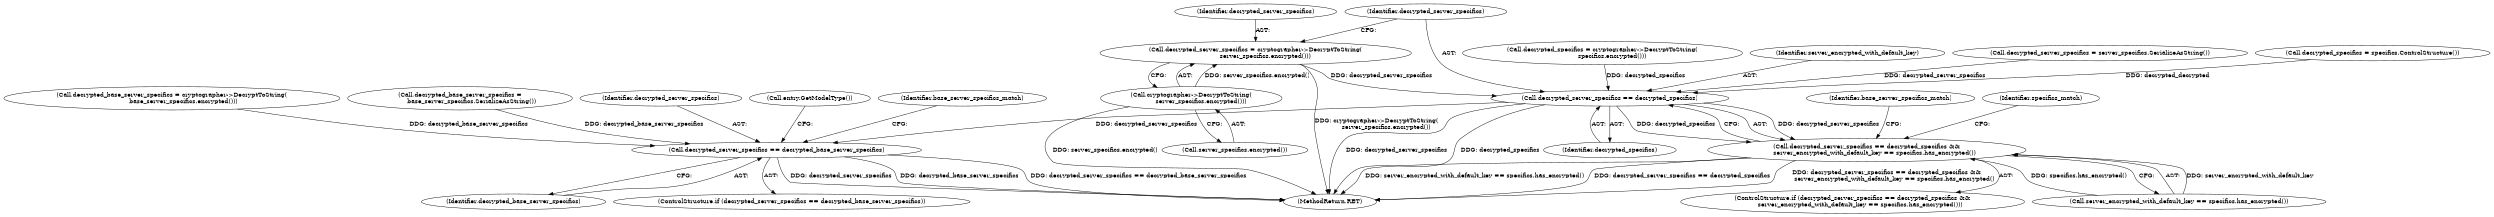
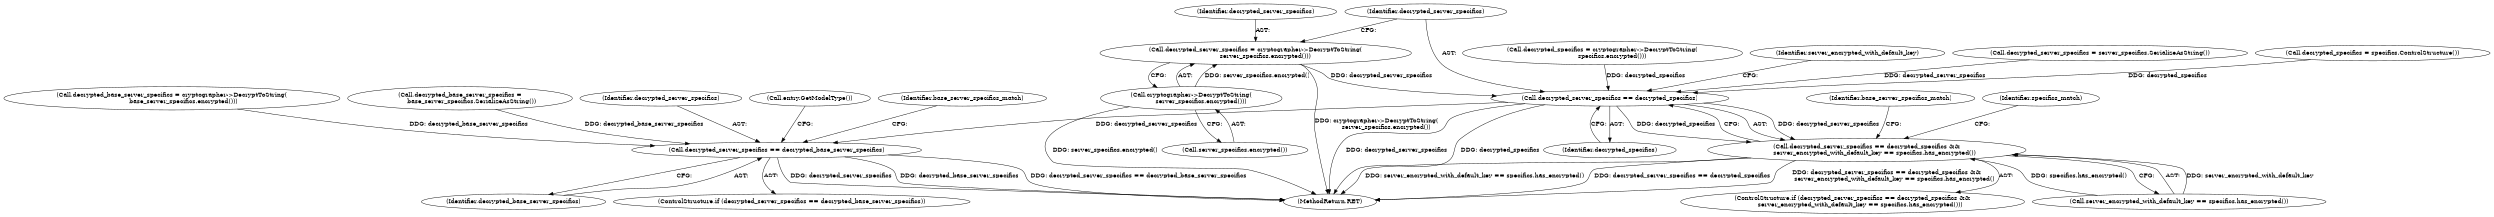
(1751, 76) -> (1751, 76)
(2168, 76) -> (2168, 76)
(1600, 124) -> (1600, 124)
